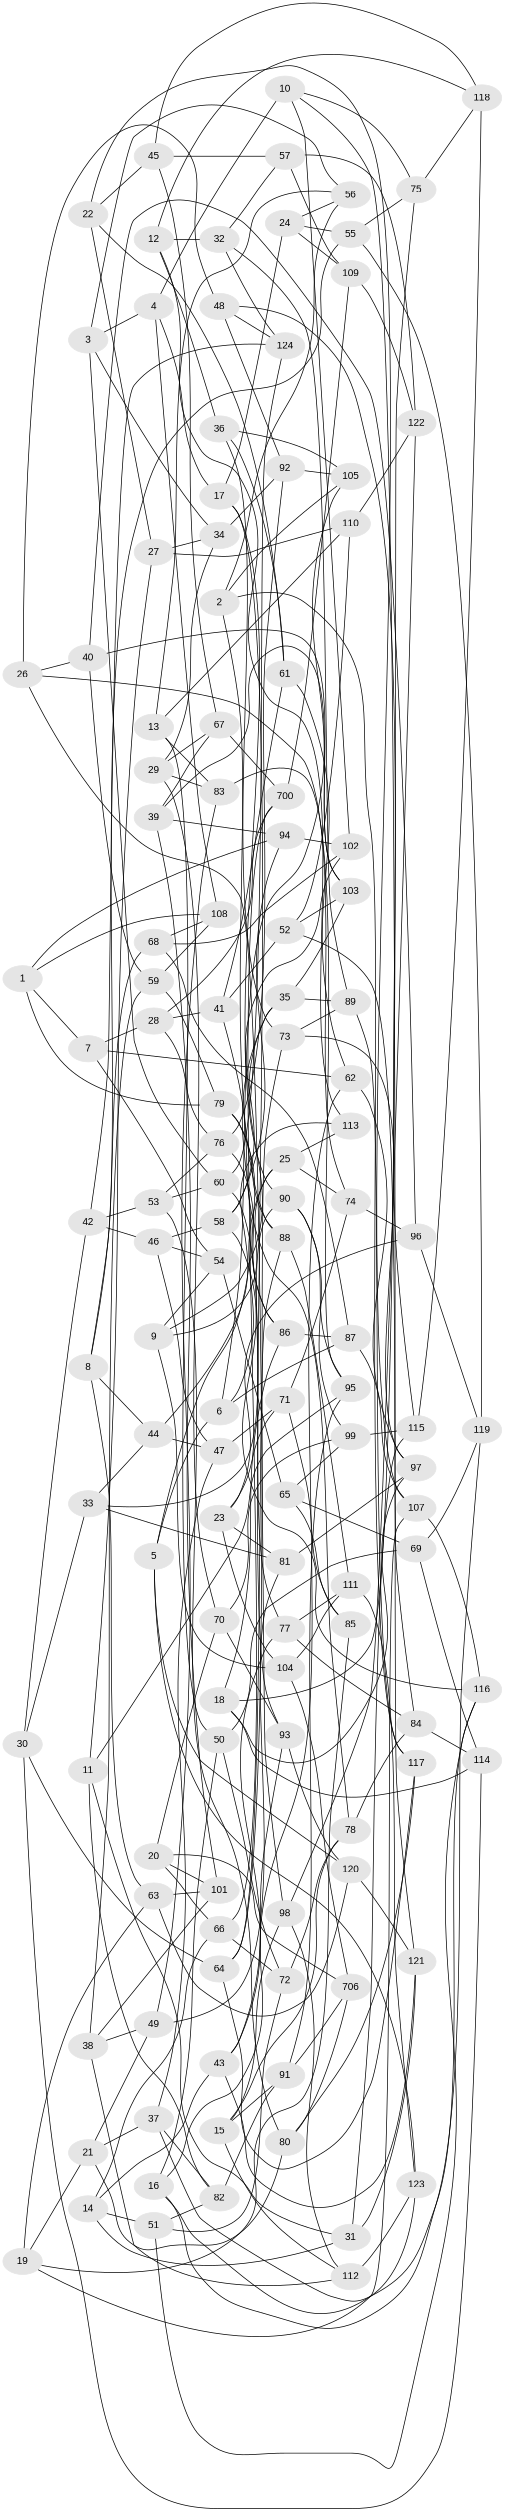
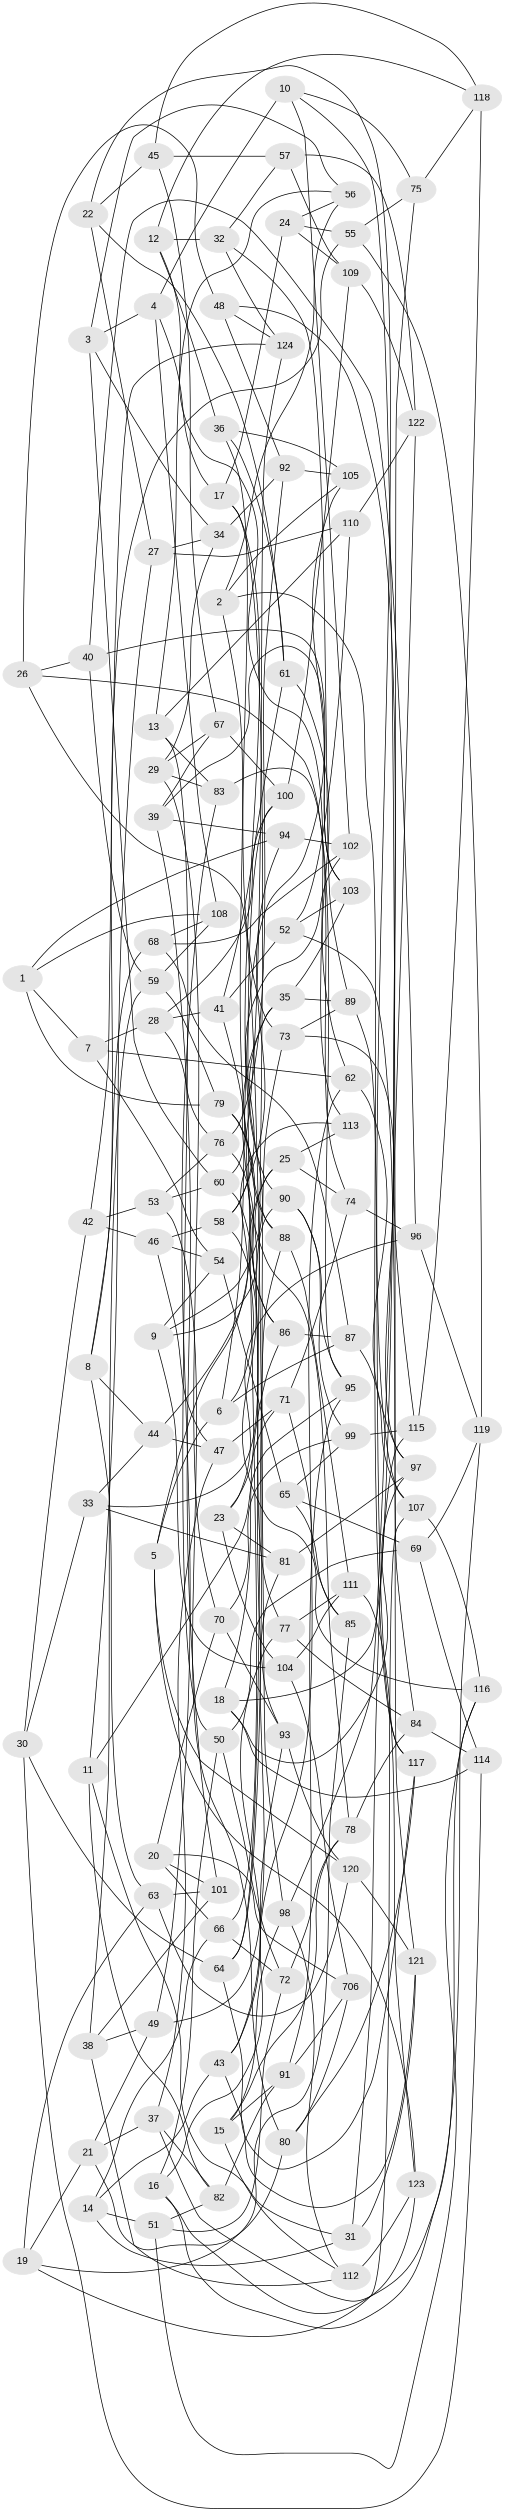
(285, 796) -> (285, 796)
